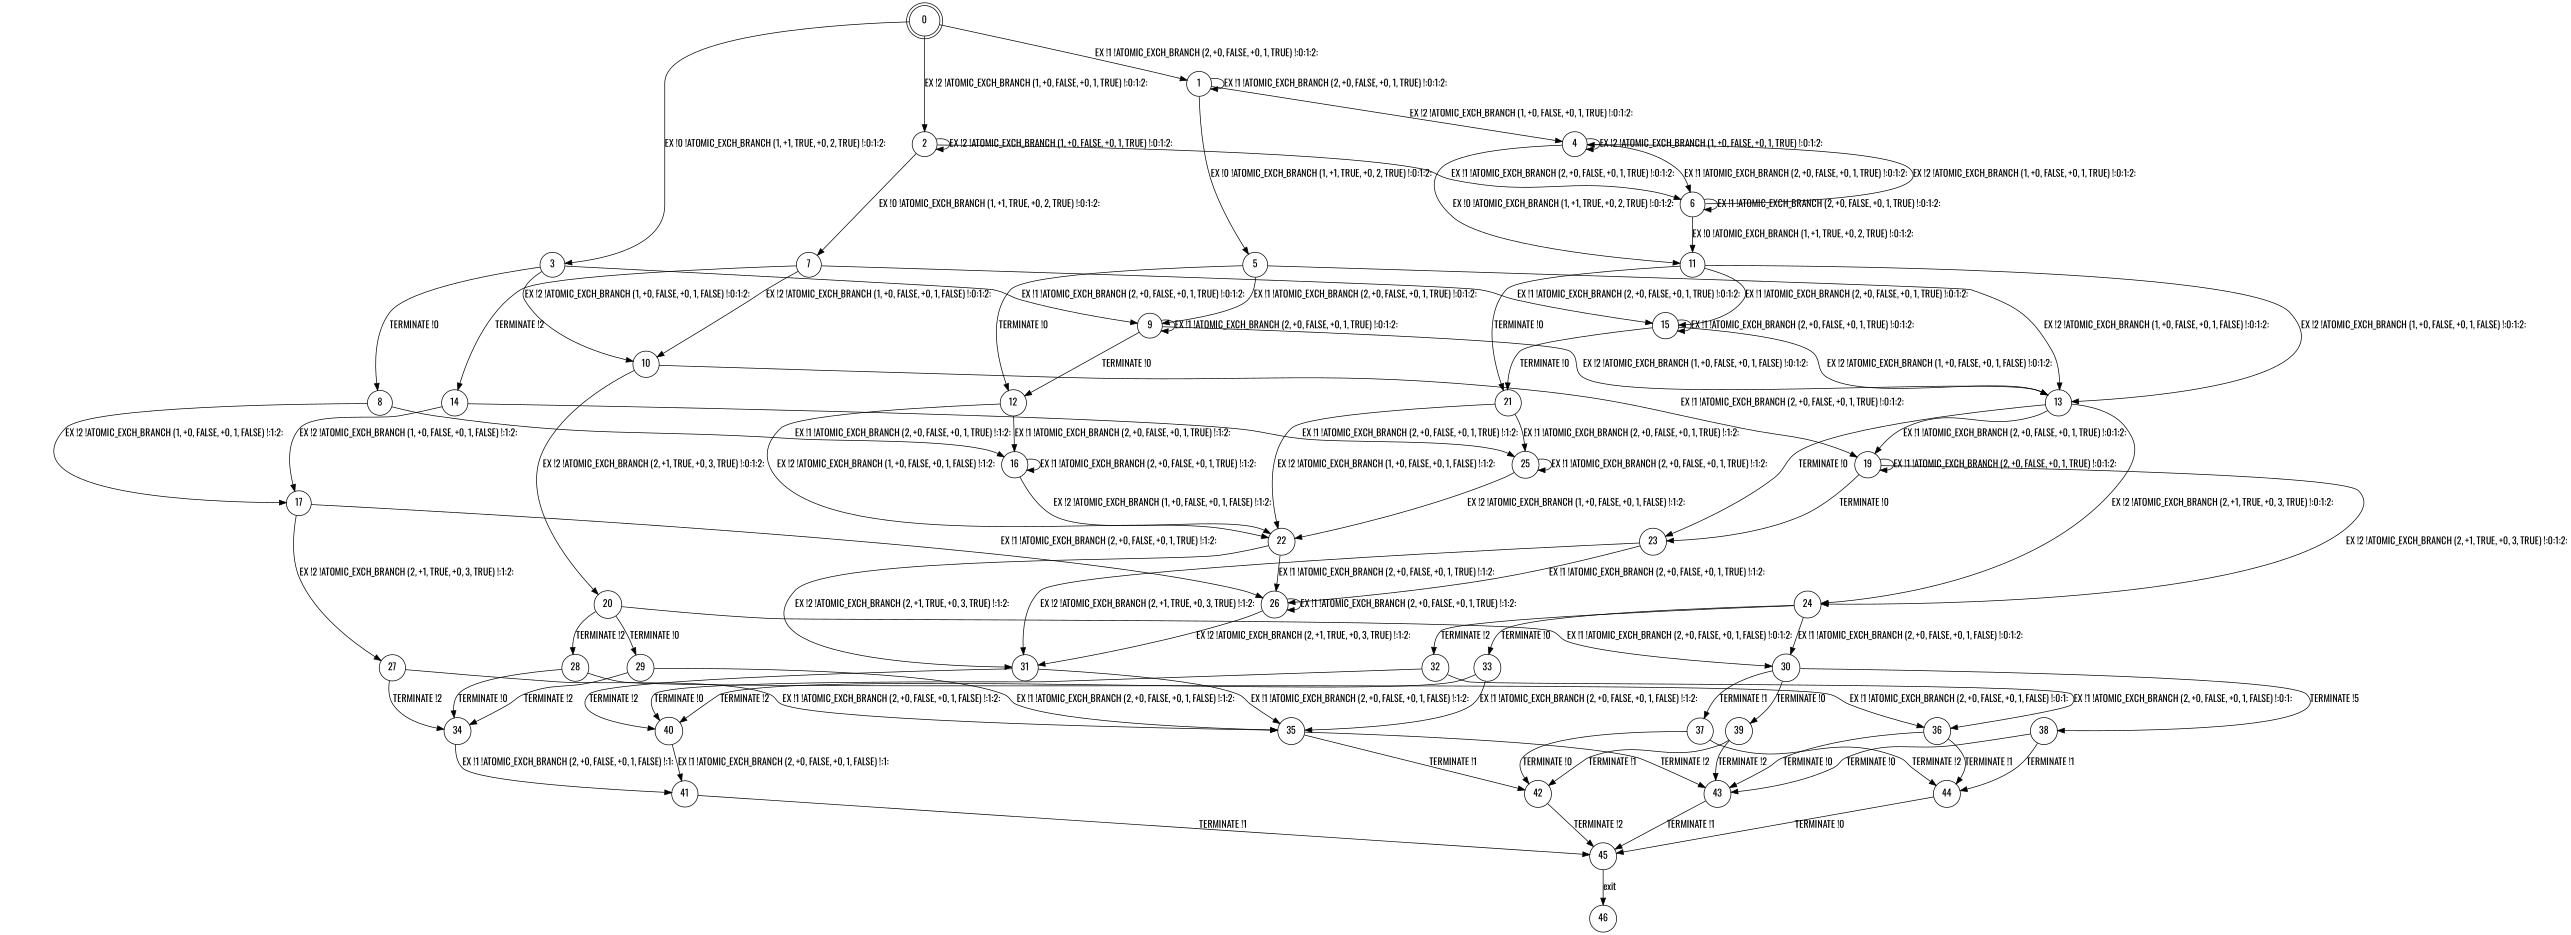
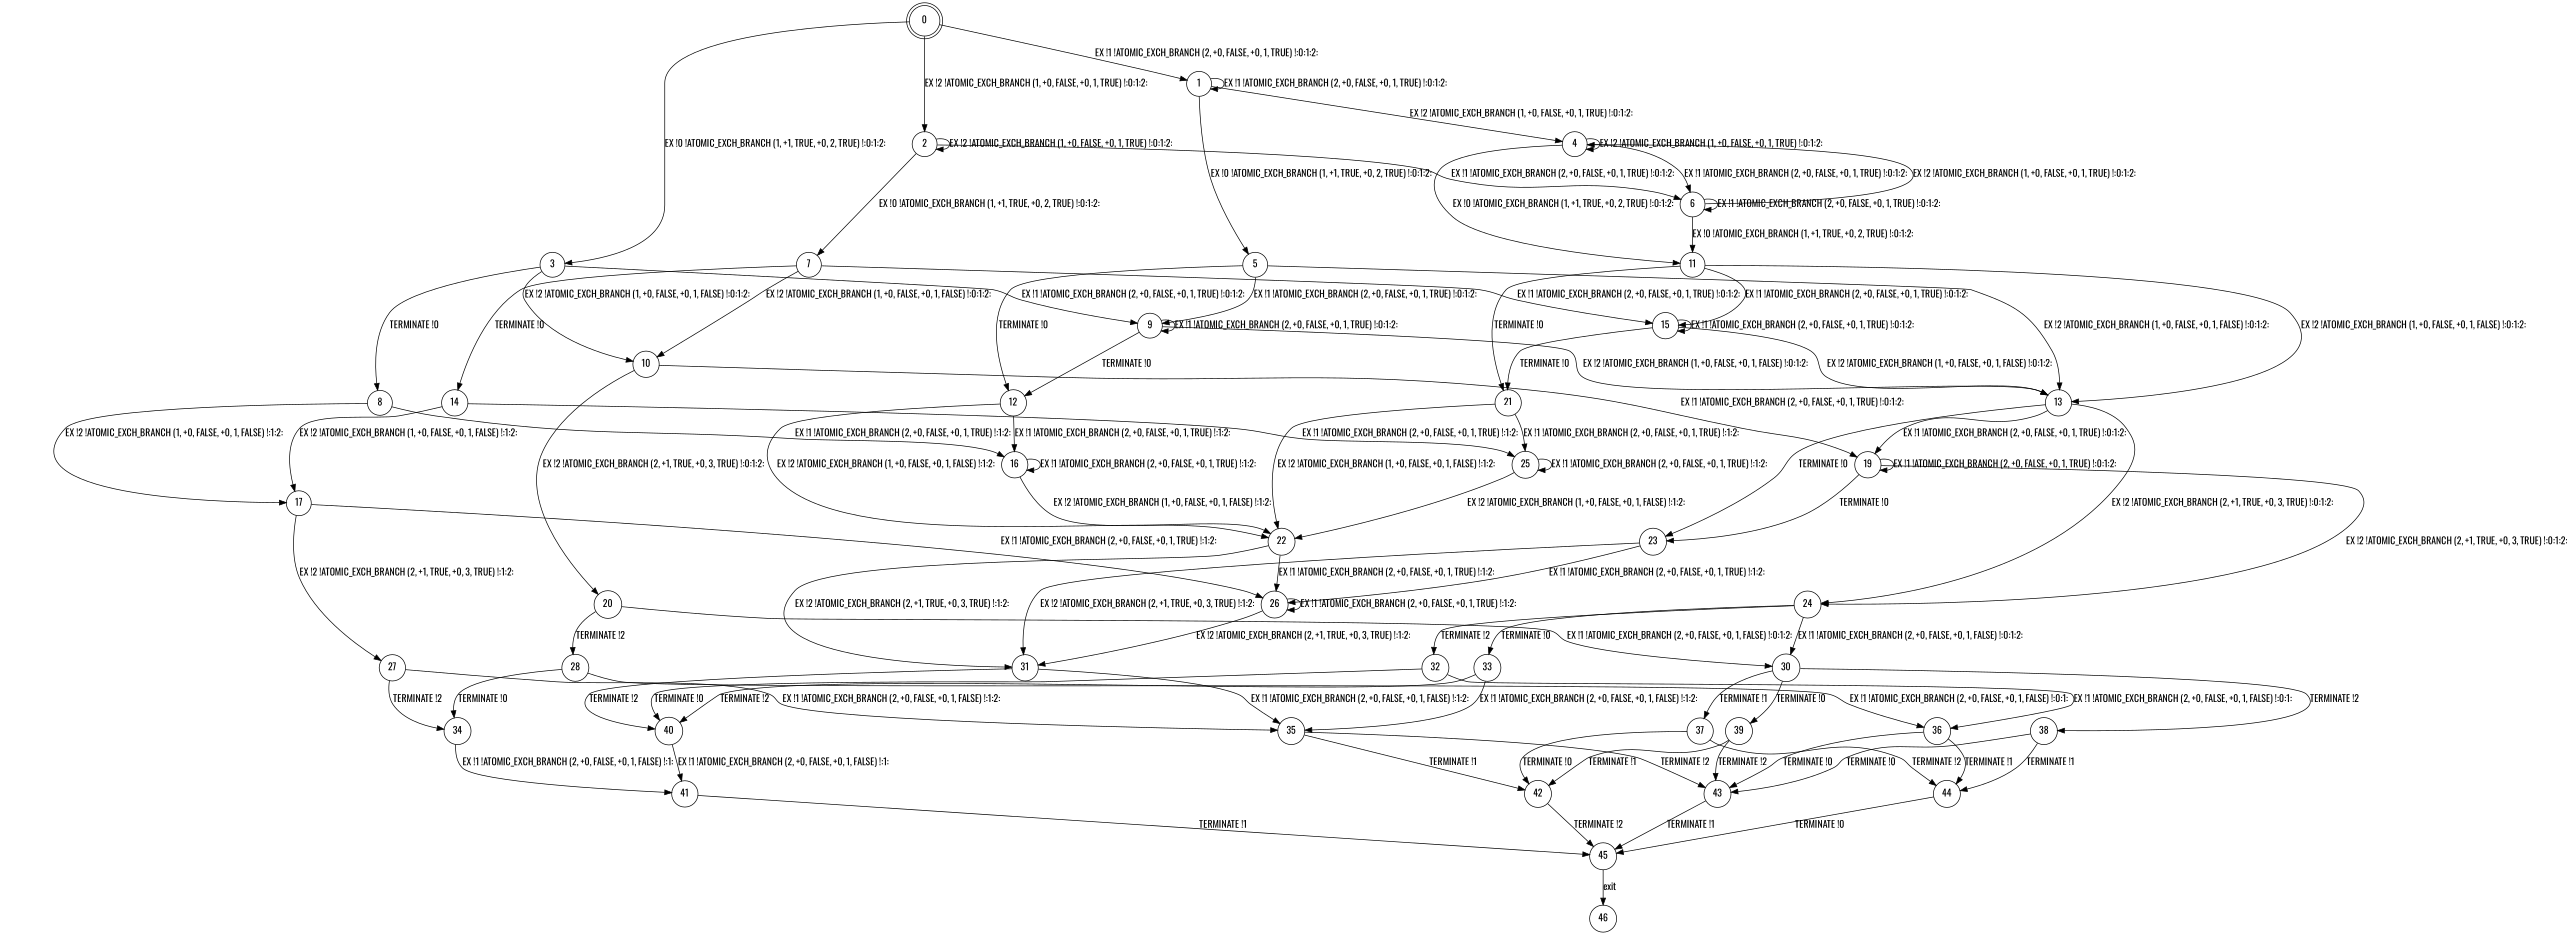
(520, 326) -> (520, 326)
(641, 668) -> none
(2335, 699) -> (2335, 699)
